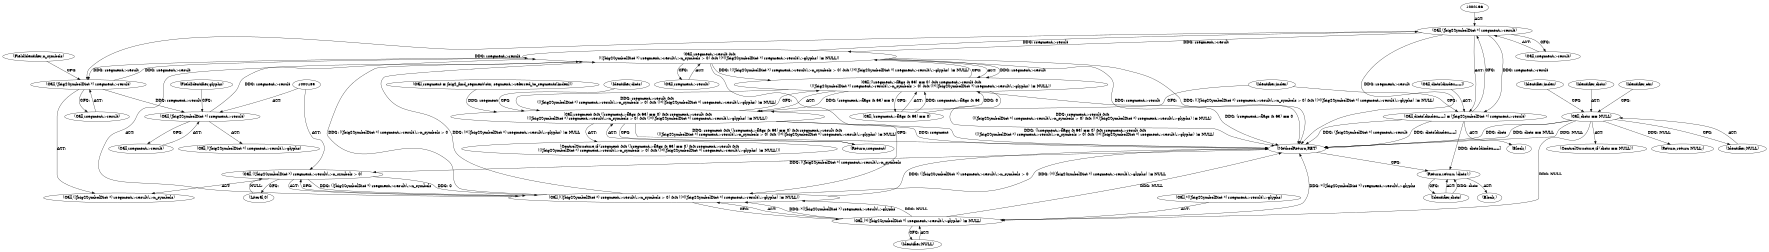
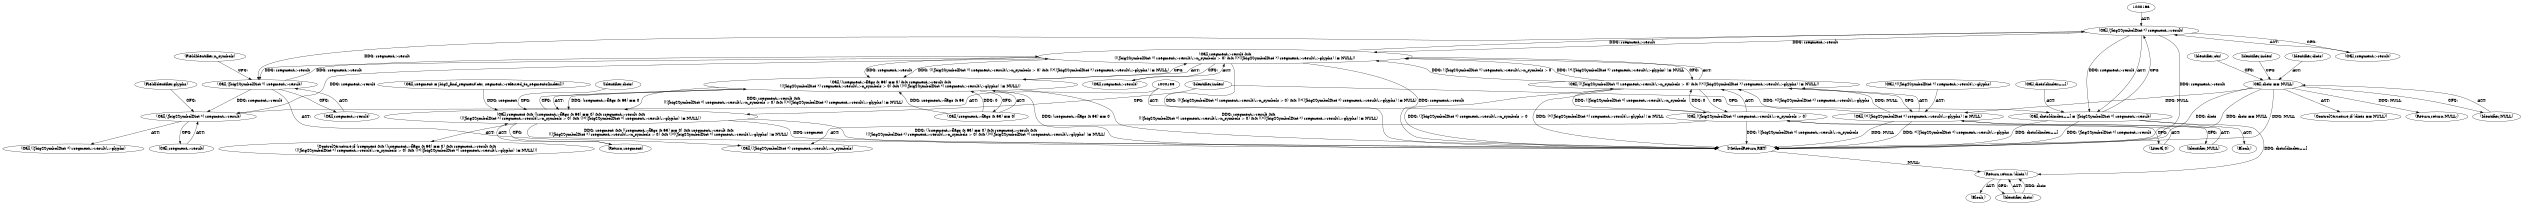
(822, 160) -> (1747, 131)
(1396, 163) -> (1914, 163)
(257, 186) -> (2177, 133)
